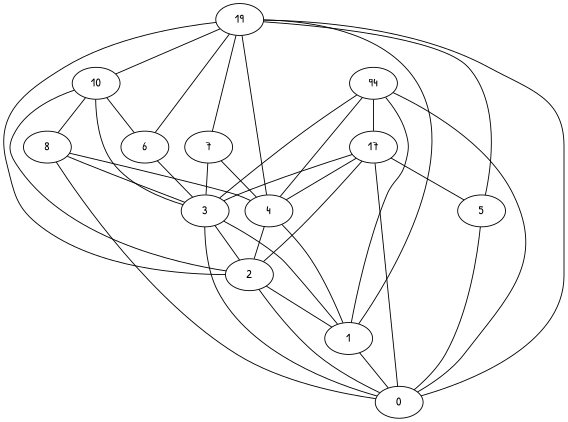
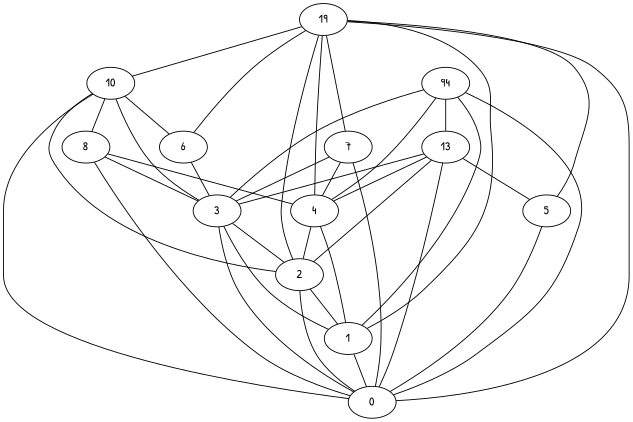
(373, 147) -> (446, 147)
none -> (377, 273)
none -> (59, 330)
